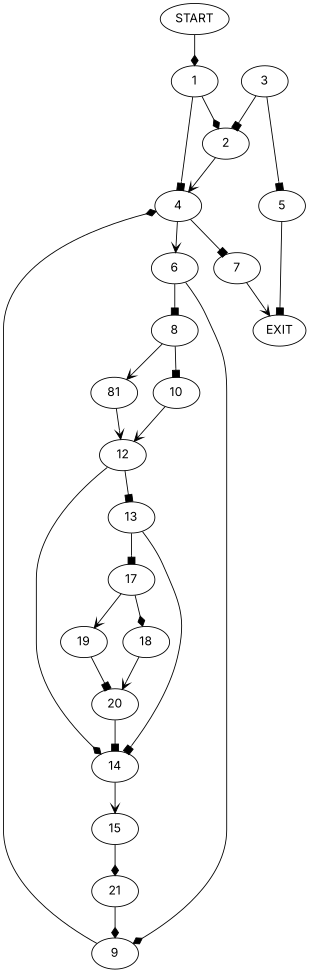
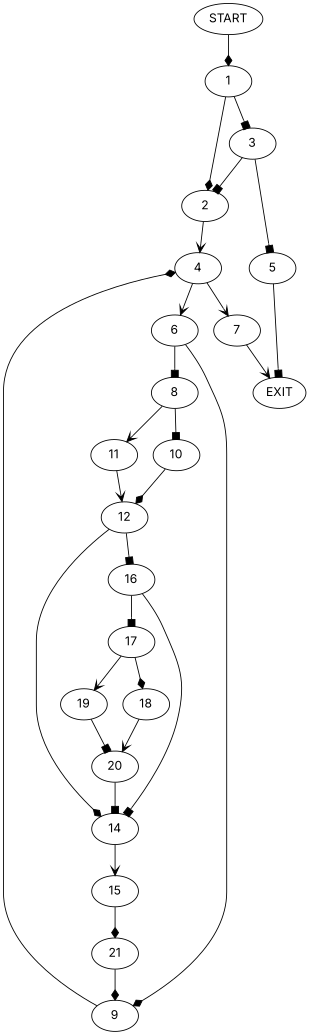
(187, 139) -> (239, 108)
(205, 234) -> (215, 296)
(114, 393) -> (114, 455)
(153, 421) -> (154, 482)
(132, 517) -> (132, 580)
